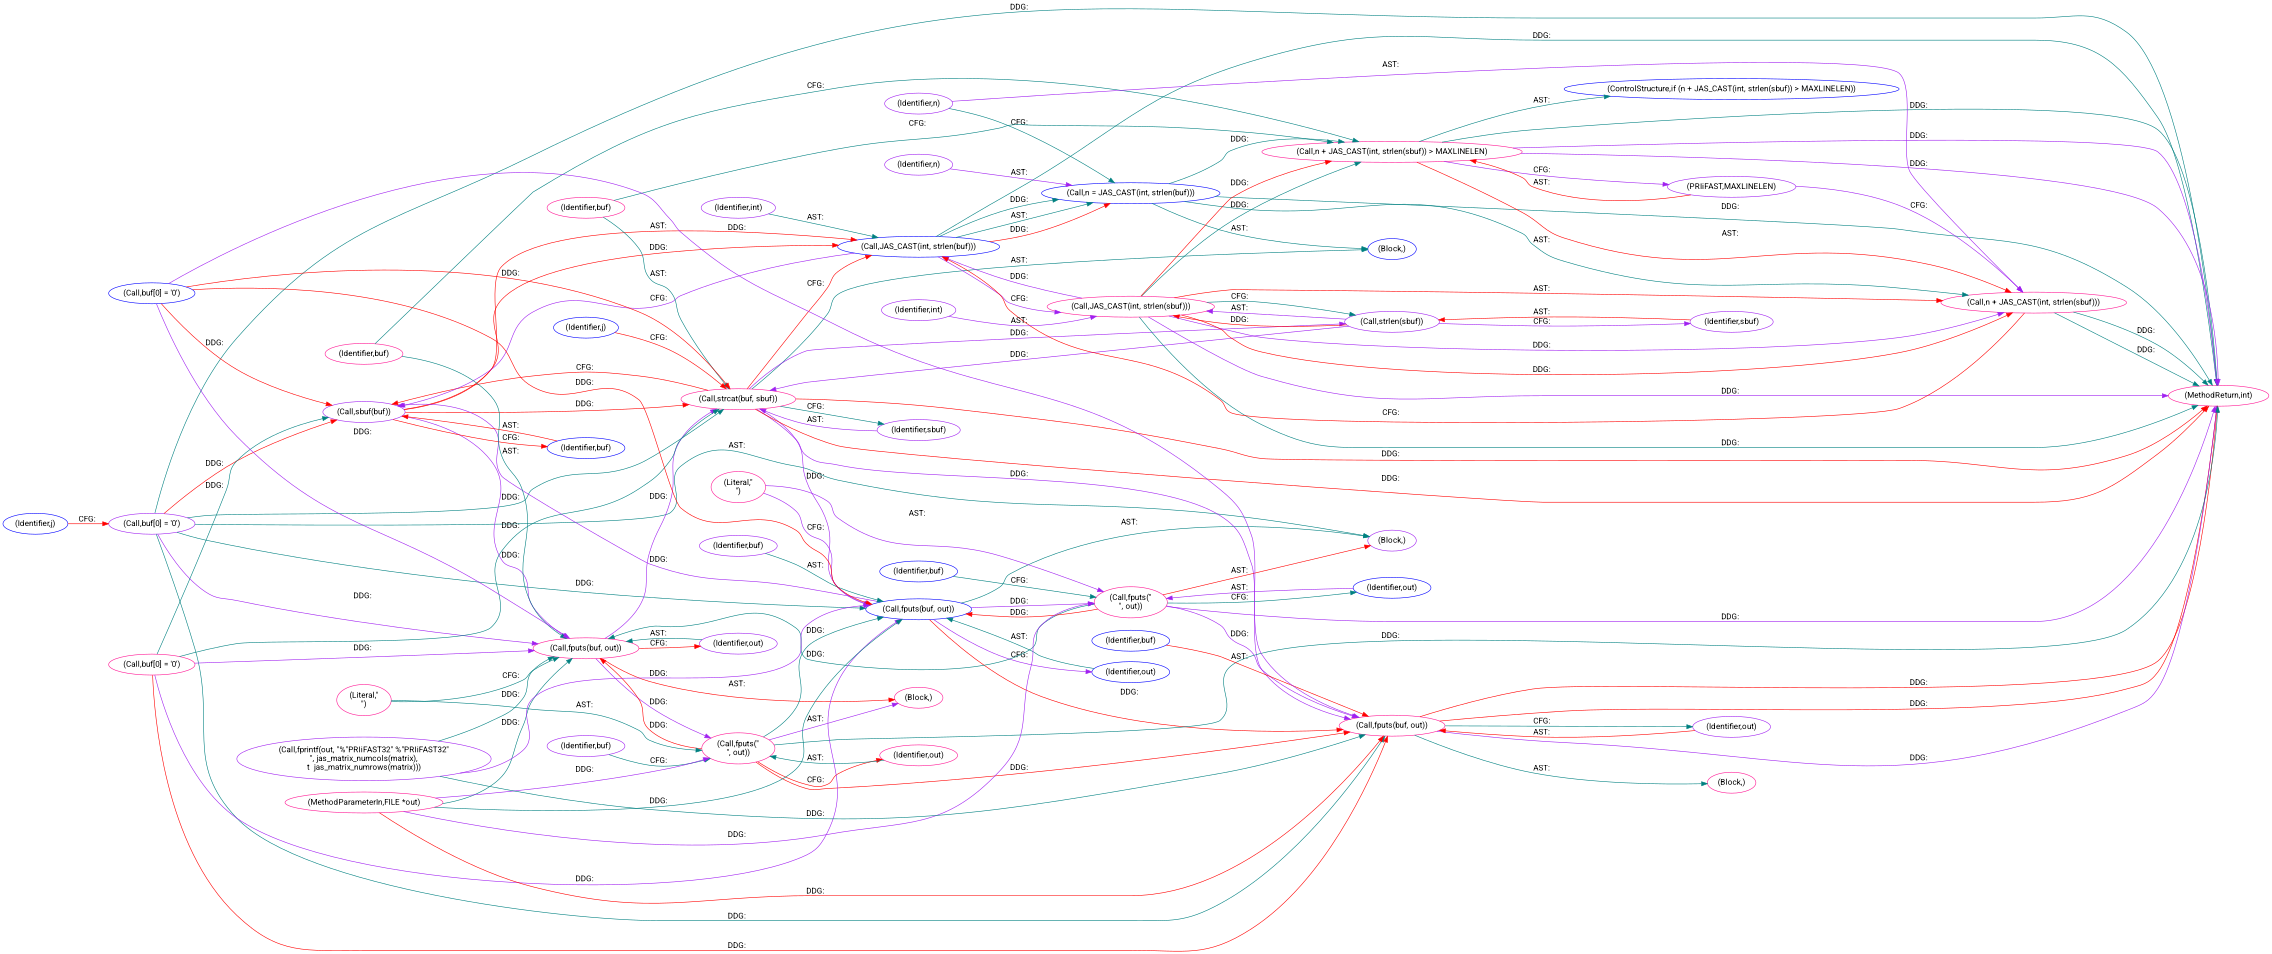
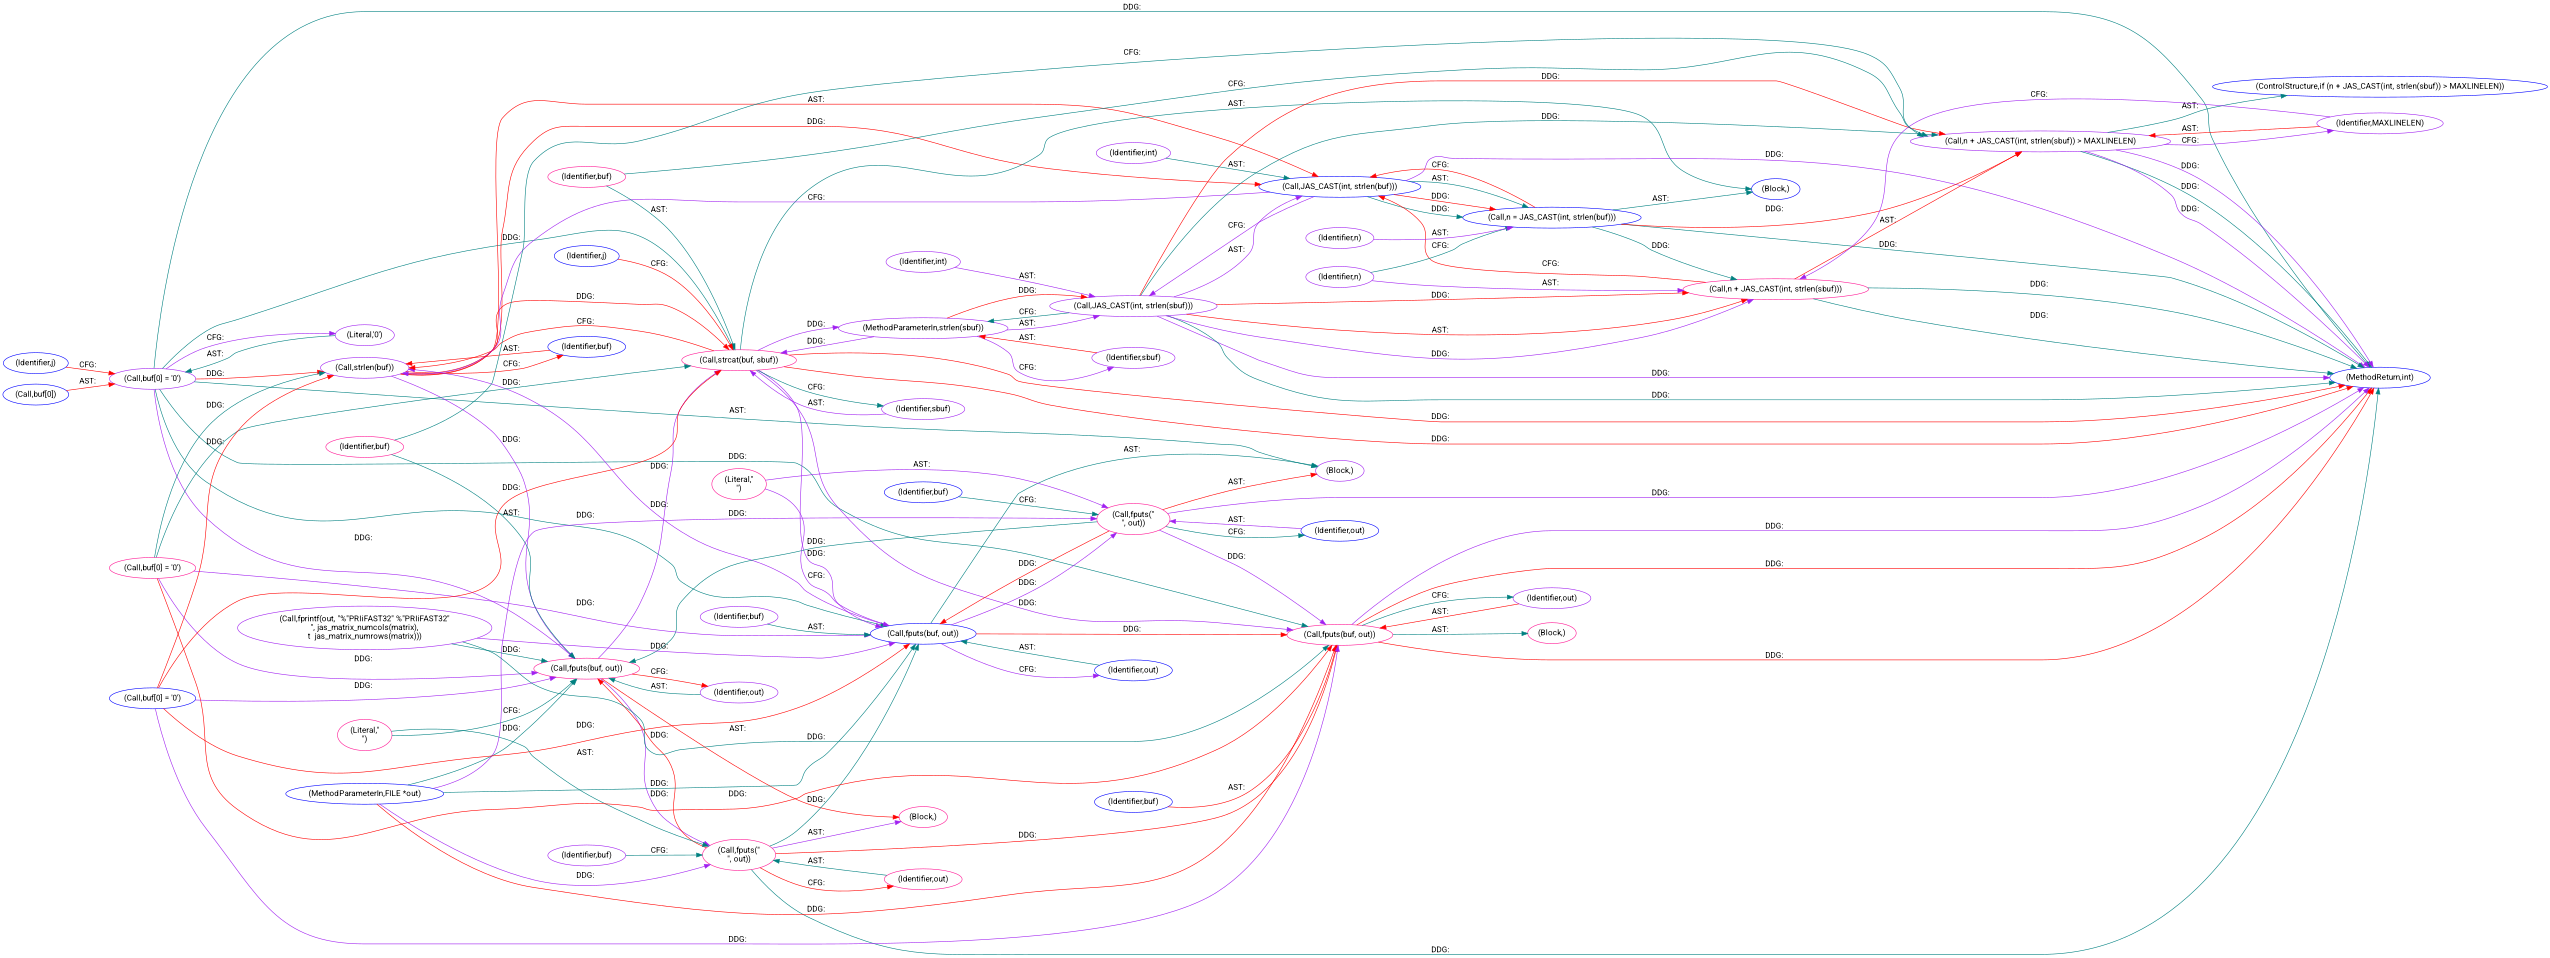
(1672, 40) -> (1898, 173)
(1249, 145) -> (1825, 221)
(1392, 152) -> (2040, 141)
(1732, 187) -> (2380, 123)
(1543, 240) -> (1662, 246)
(1703, 259) -> (1905, 217)
(1021, 277) -> (1238, 250)
(1131, 307) -> (1133, 306)
(803, 318) -> (1459, 173)
(1392, 322) -> (923, 328)
none -> (365, 335)
none -> (36, 395)
(2219, 396) -> (2380, 378)
(364, 412) -> (365, 368)
(364, 803) -> (365, 794)
